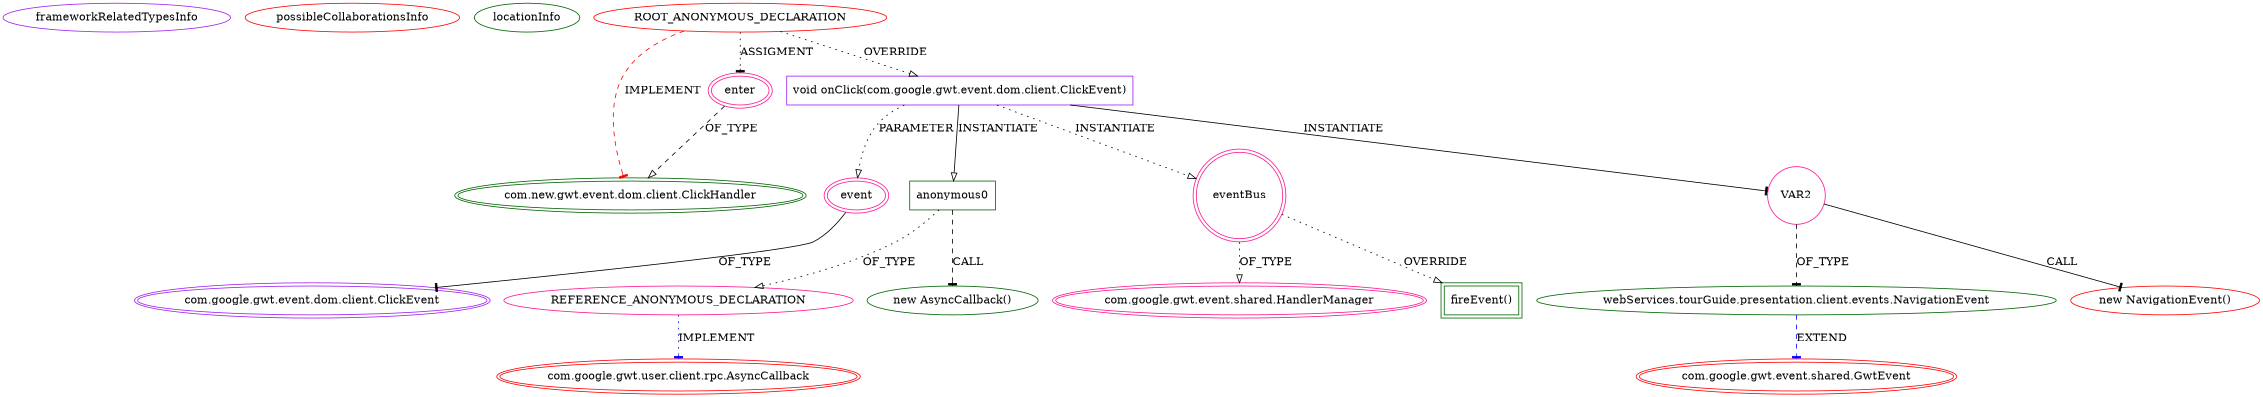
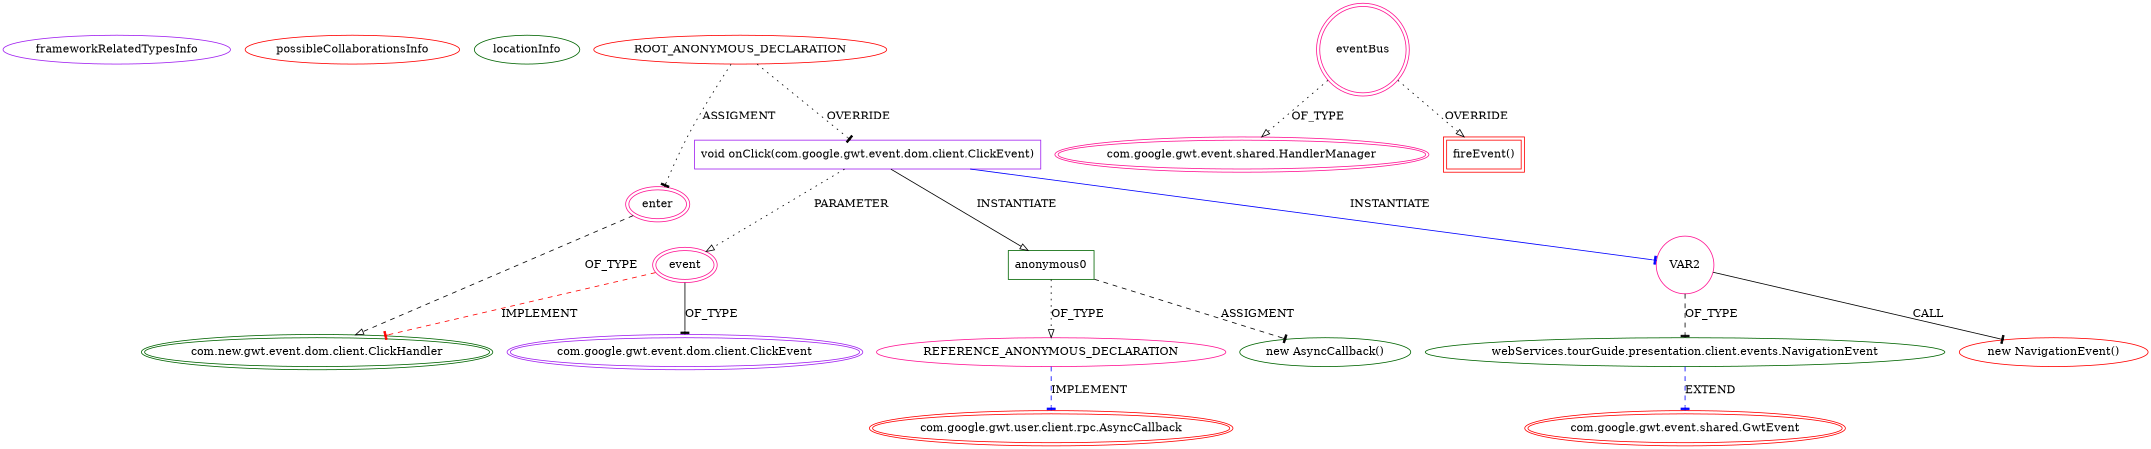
(845, 53) -> (802, 101)
(618, 86) -> (522, 304)
(1093, 140) -> none
(1417, 148) -> (1311, 214)
(968, 262) -> (1258, 314)
(1482, 300) -> (1484, 155)
(679, 335) -> (1051, 386)
